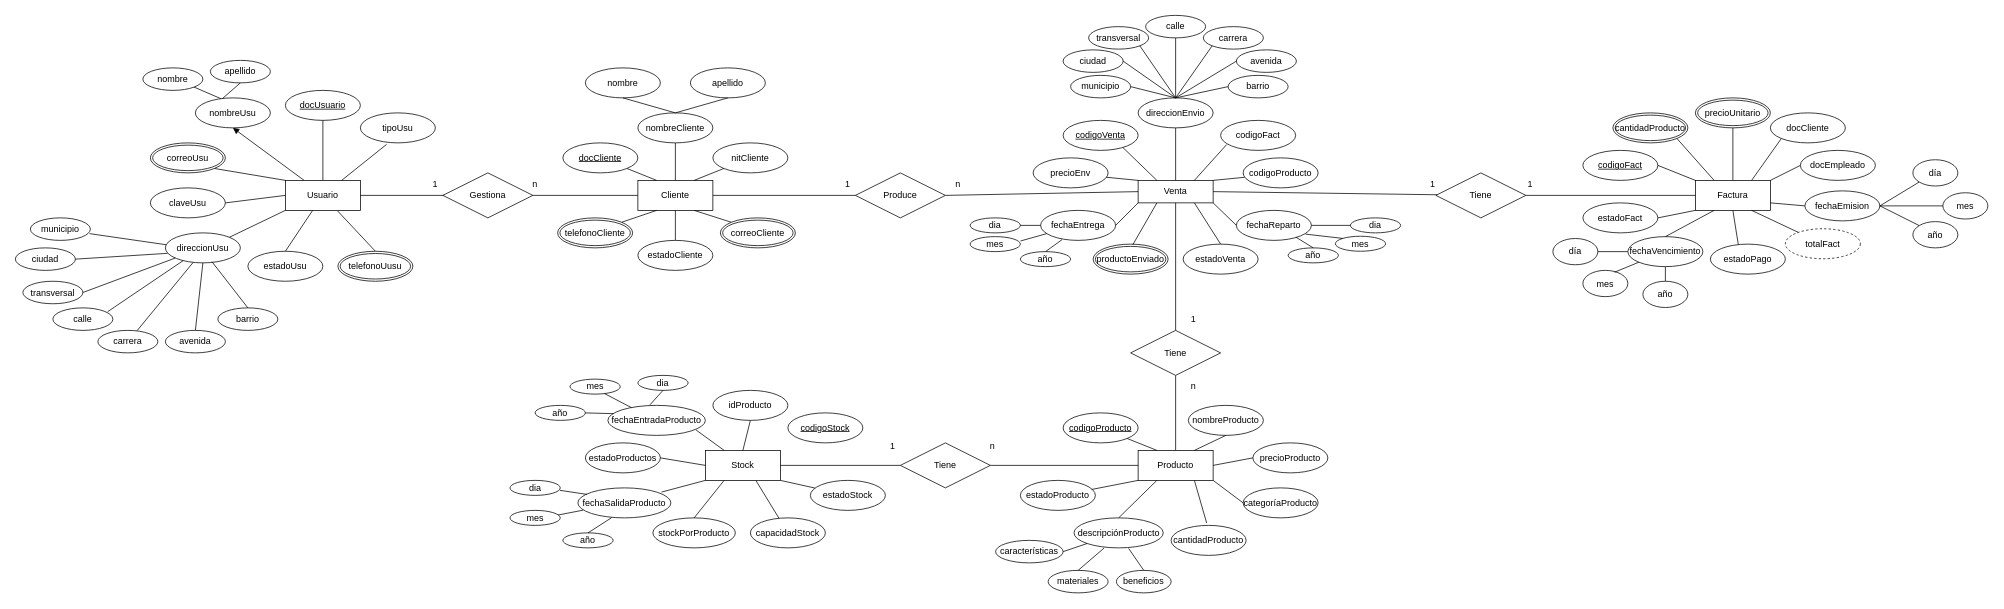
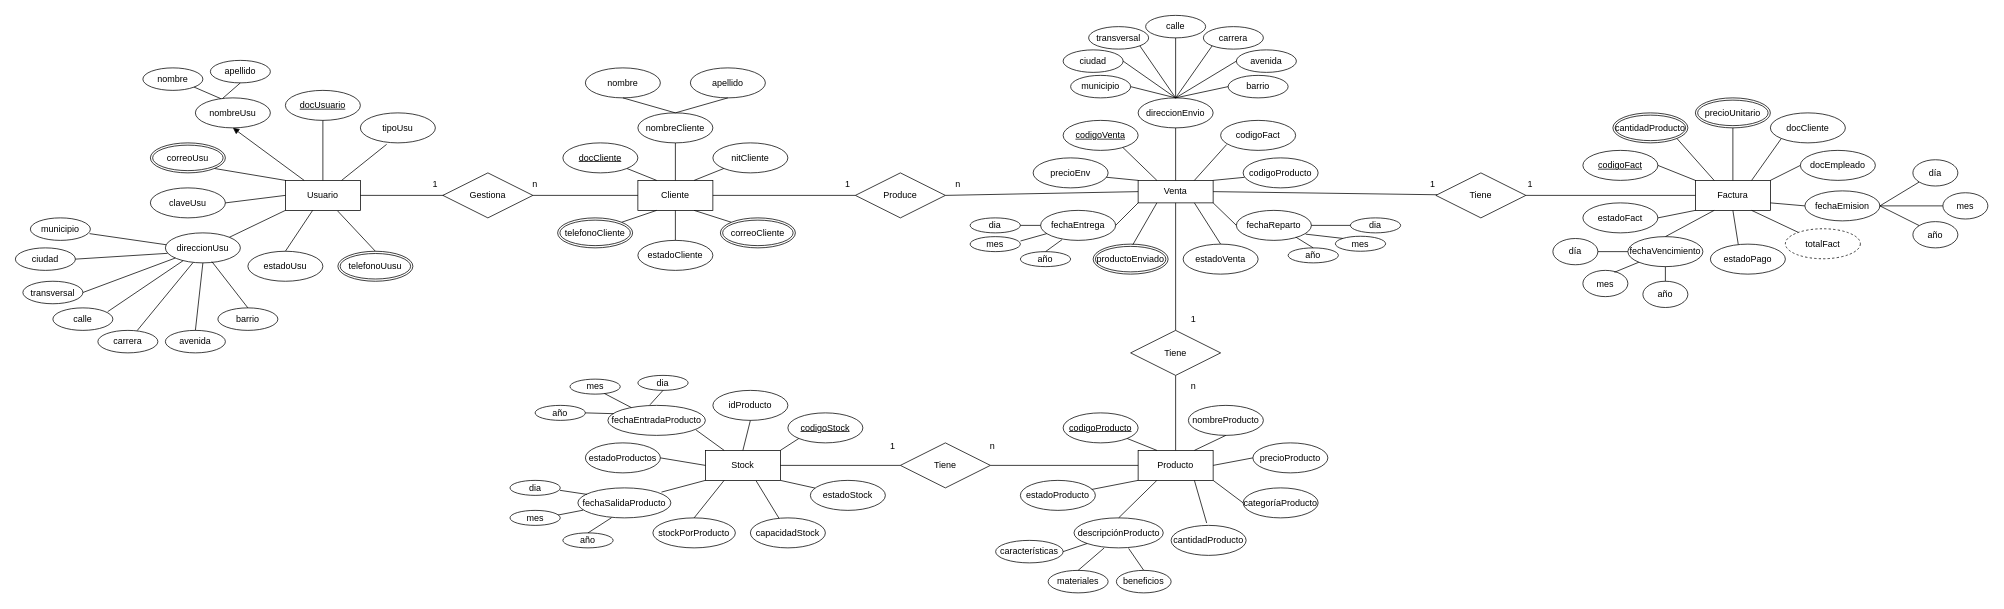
none -> (789, 445)
